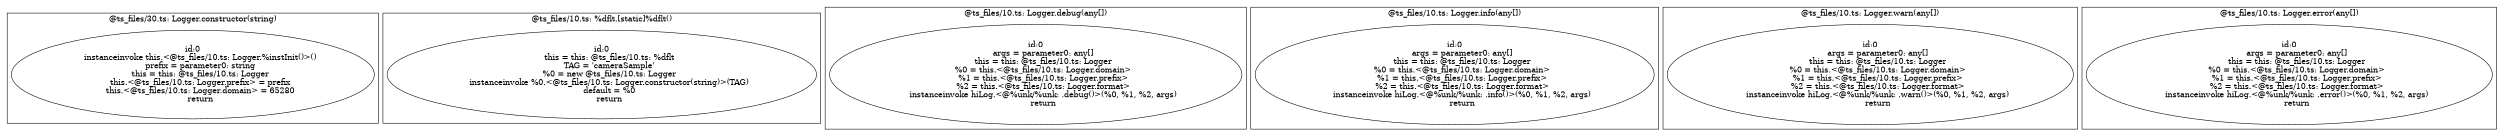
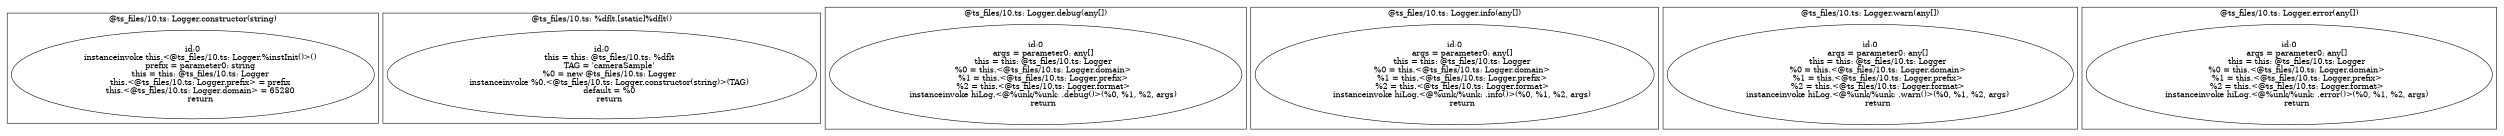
(193, 19) -> (193, 19)
